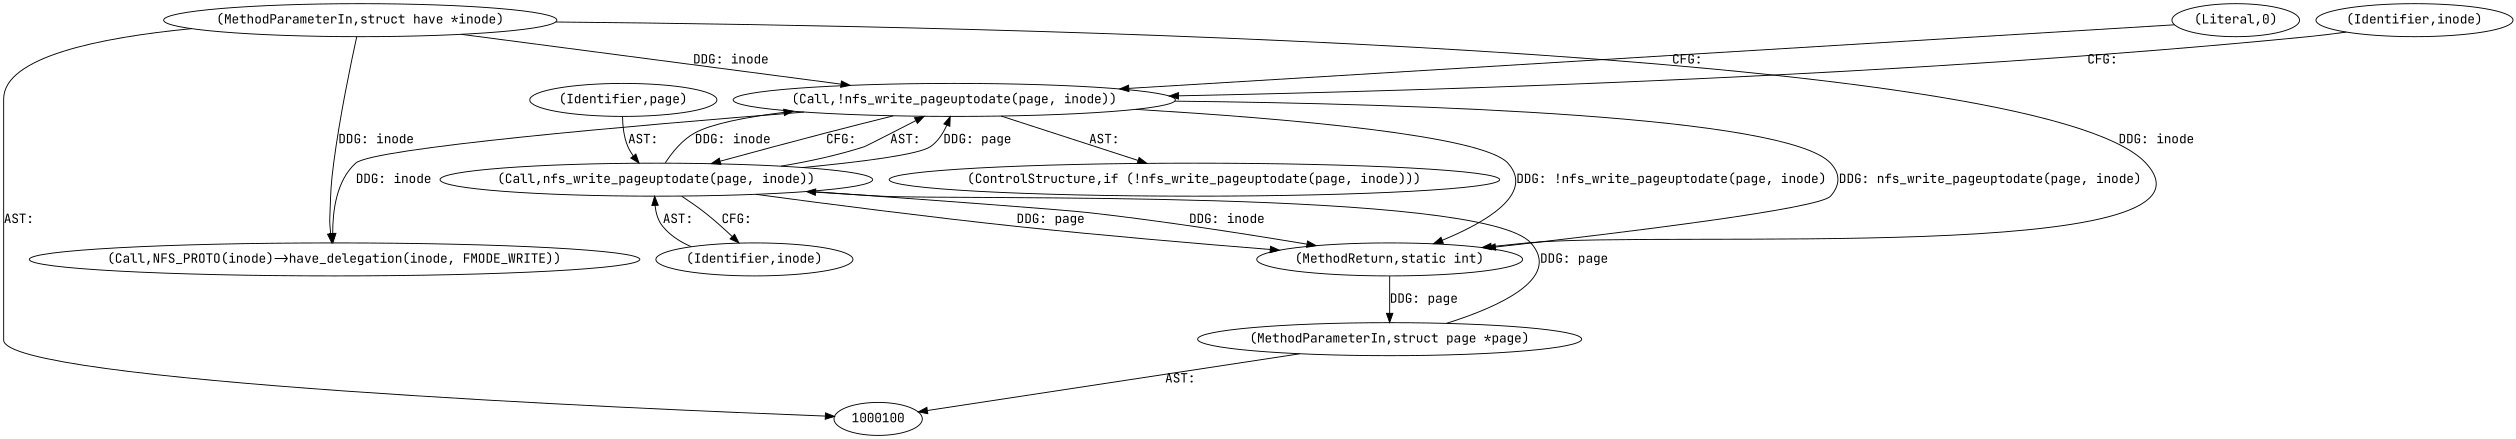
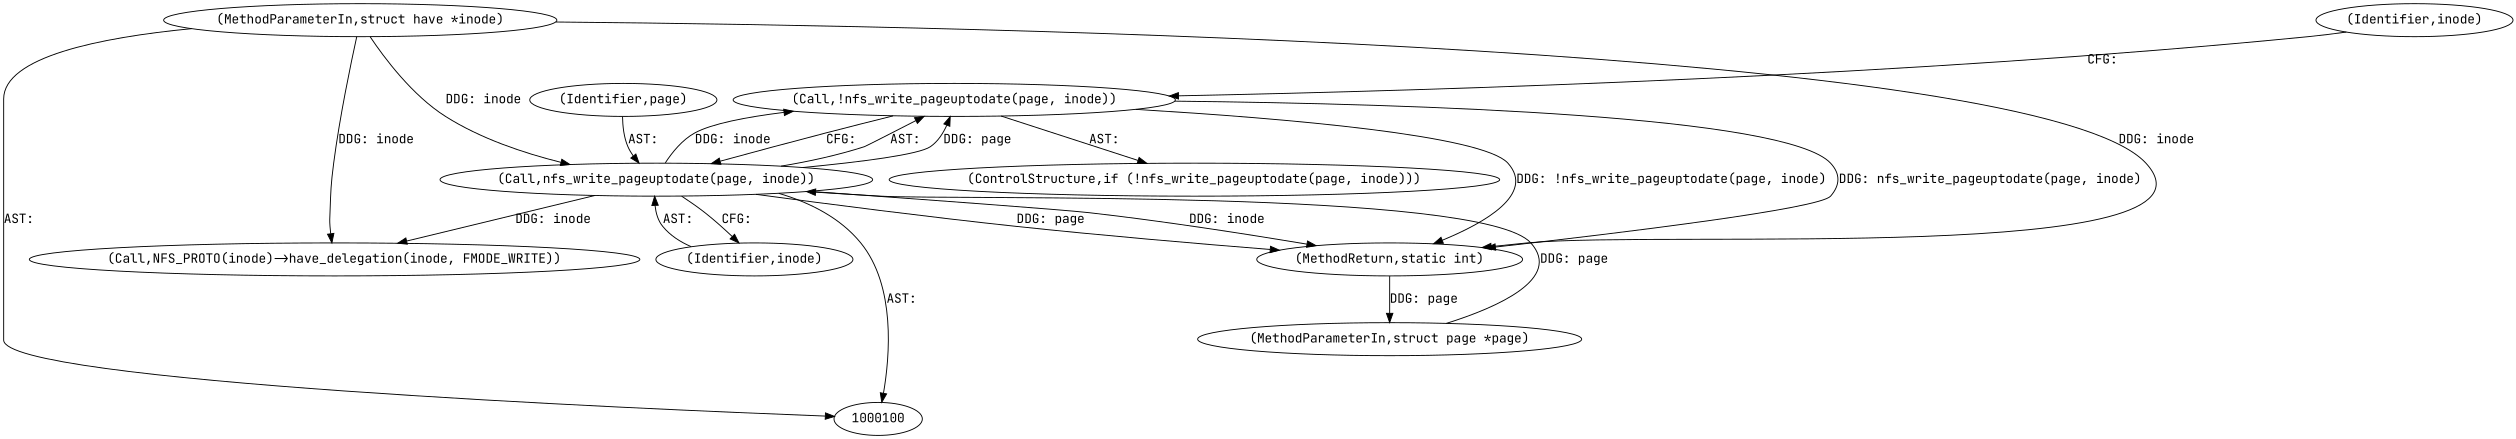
(2236, 20) -> none
(651, 59) -> (452, 120)
(541, 135) -> (501, 218)
(1114, 382) -> (875, 268)
